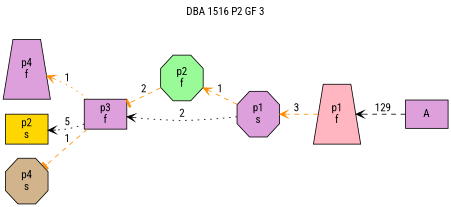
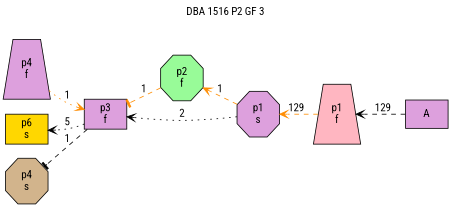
(72, 88) -> (62, 100)
(144, 89) -> (144, 89)
(296, 108) -> (296, 108)
(27, 129) -> (27, 129)
(67, 147) -> (67, 147)
